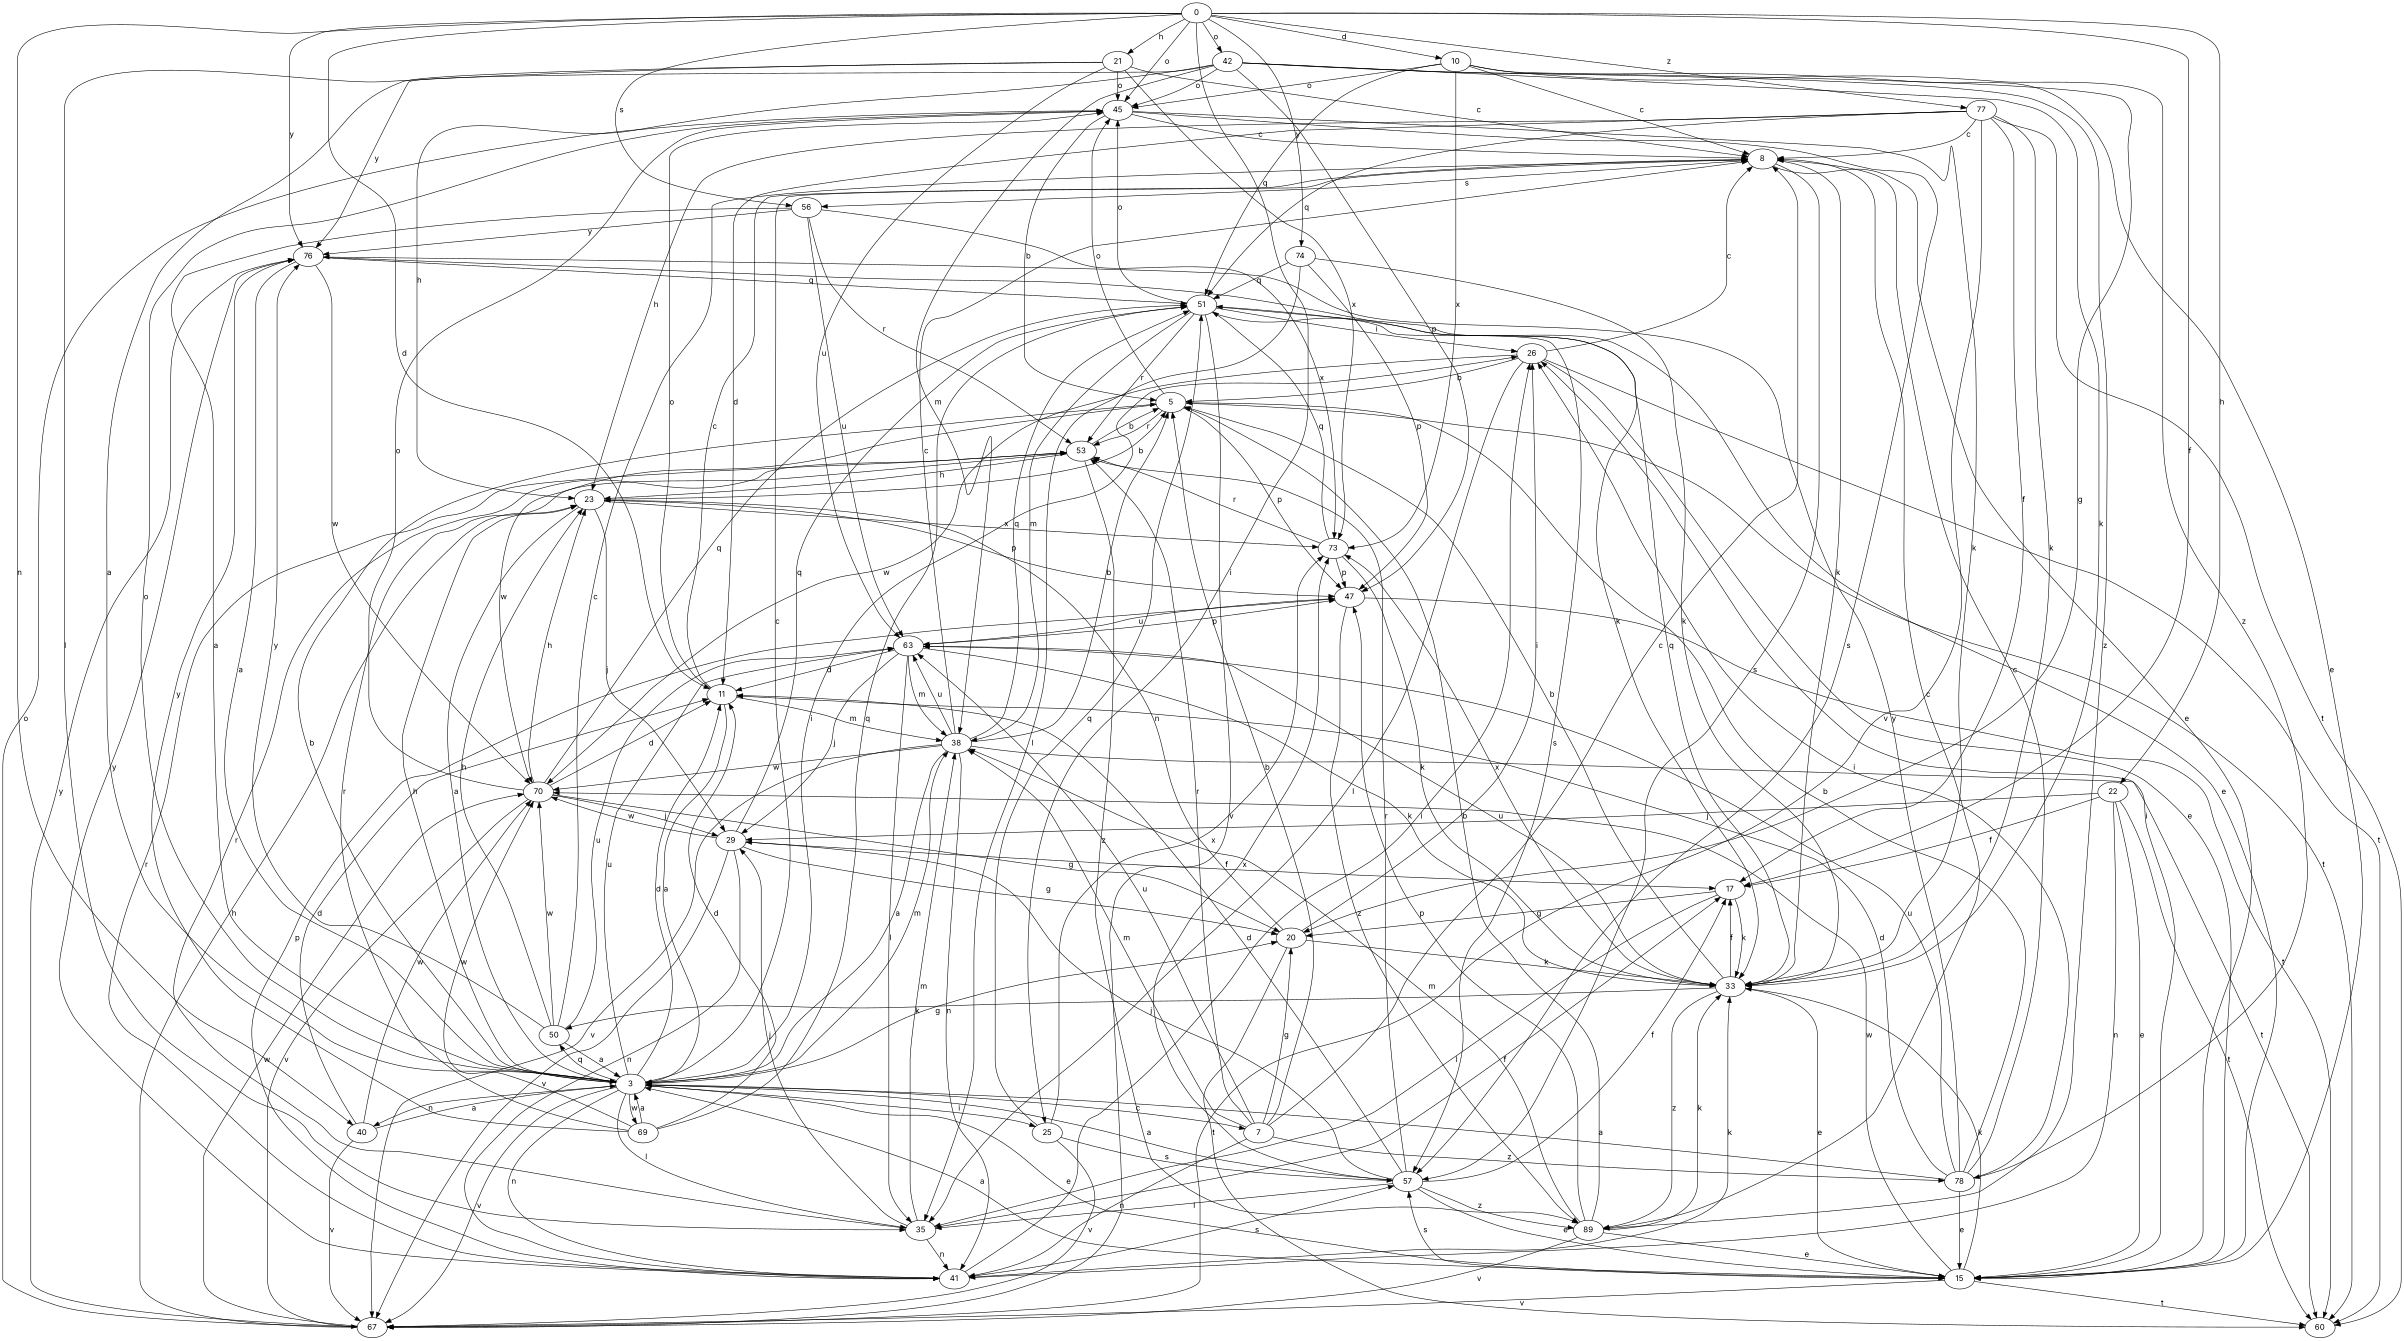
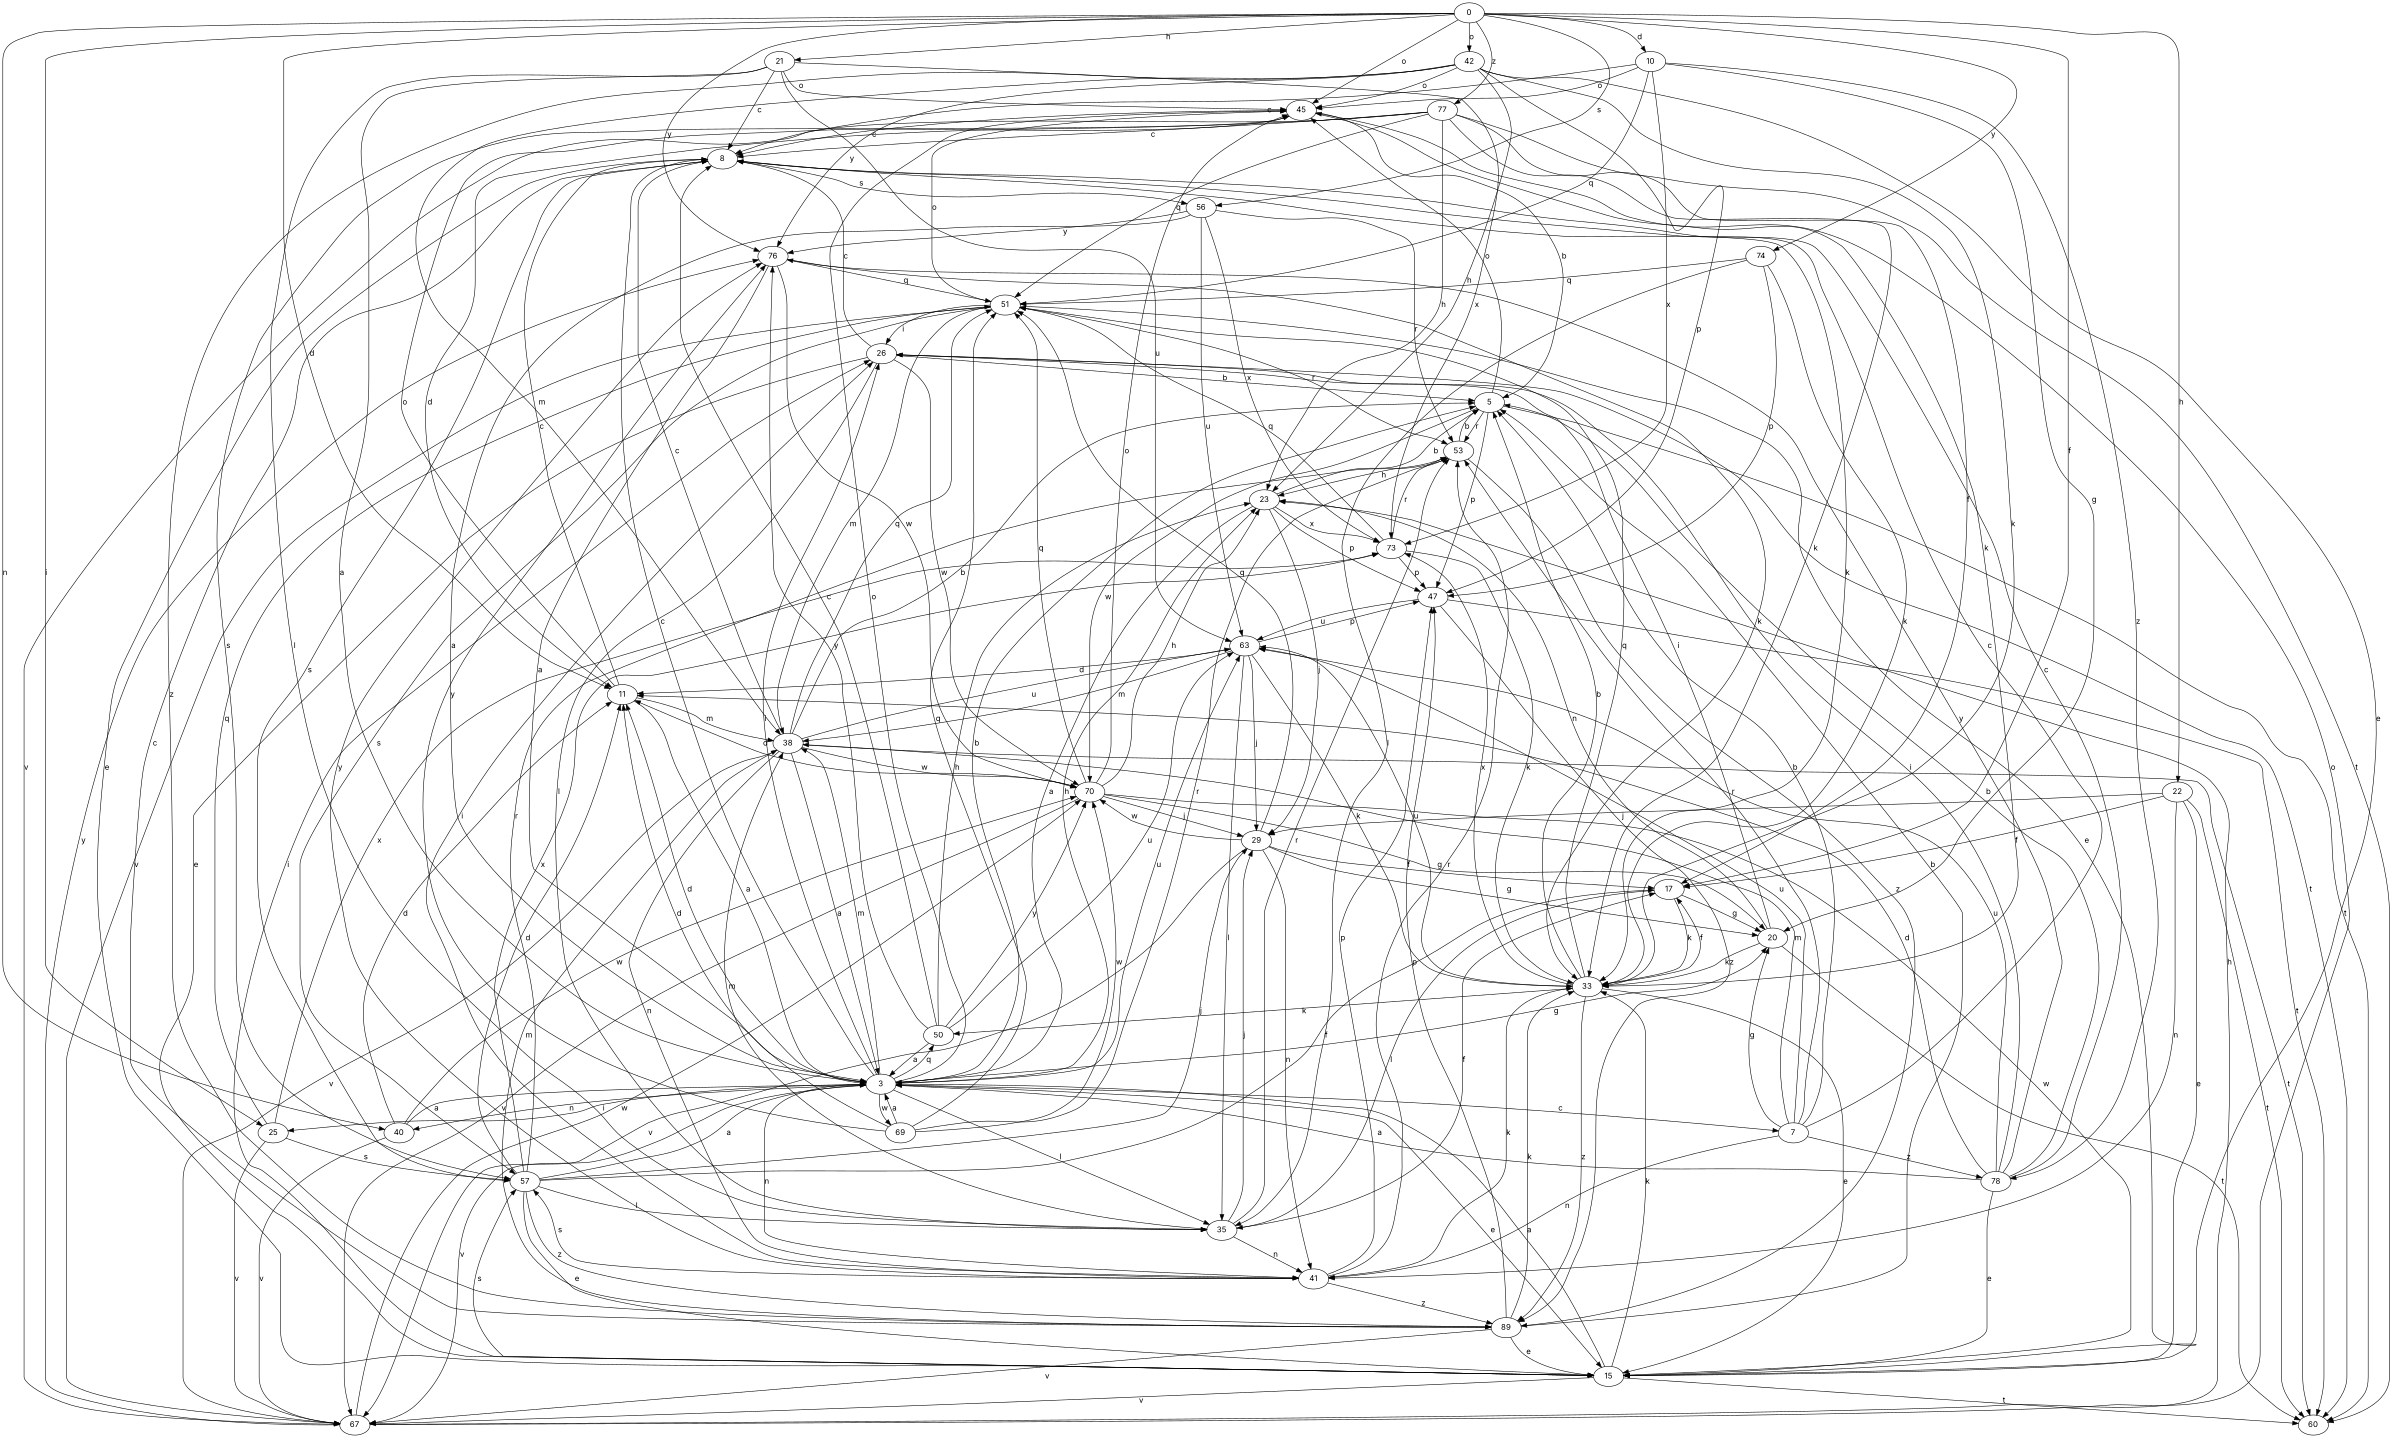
(1441, 809) -> (1952, 1005)
(550, 914) -> (1034, 914)
none -> (1407, 1303)
